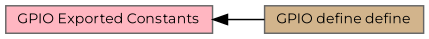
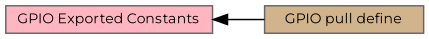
(344, 20) -> (344, 20)
